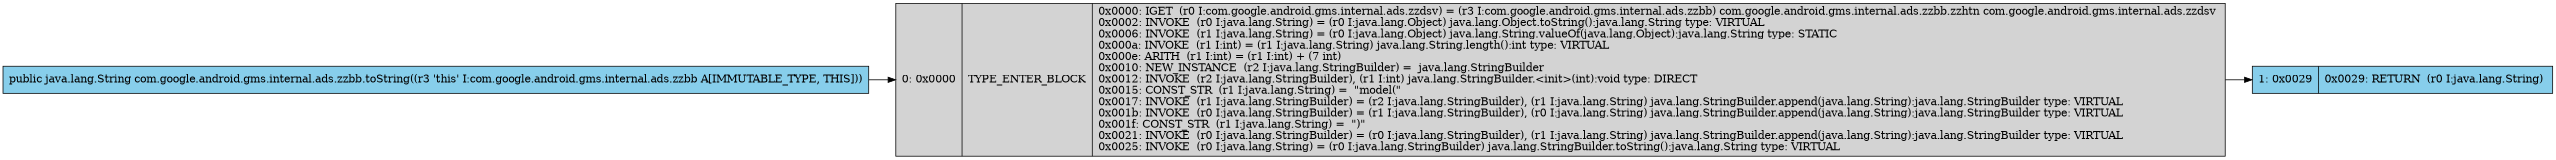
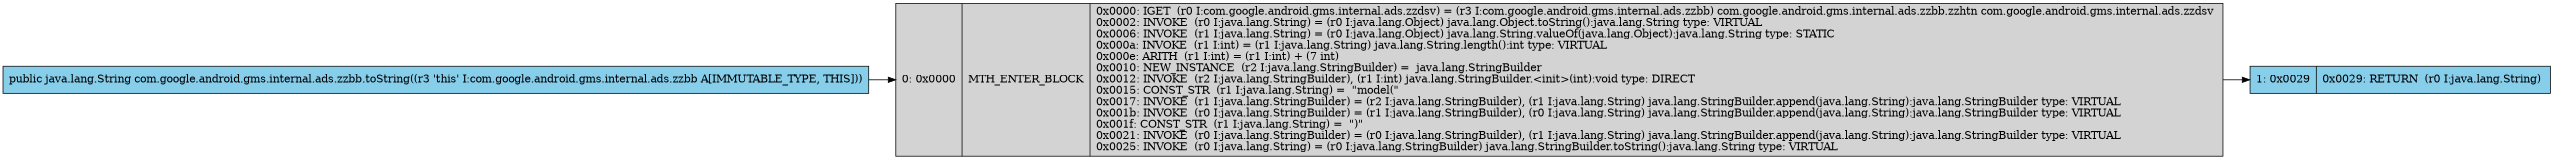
(1027, 79) -> (1026, 79)
